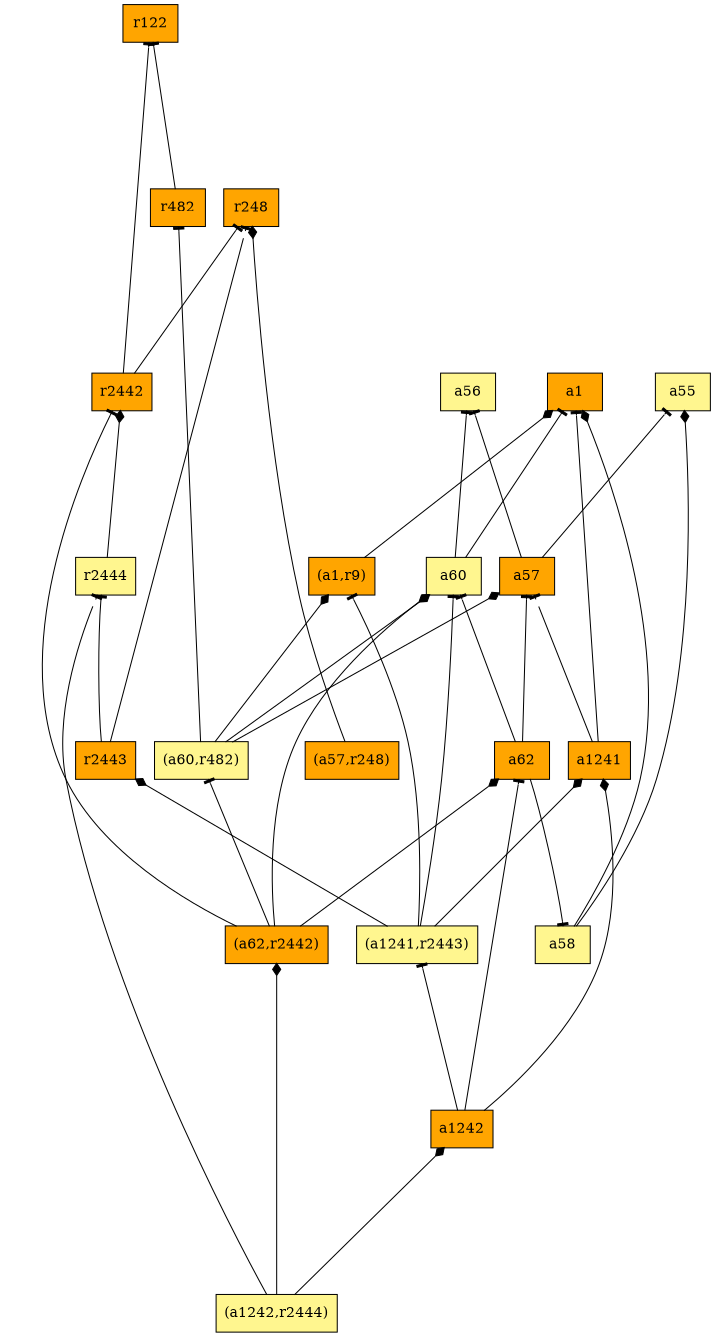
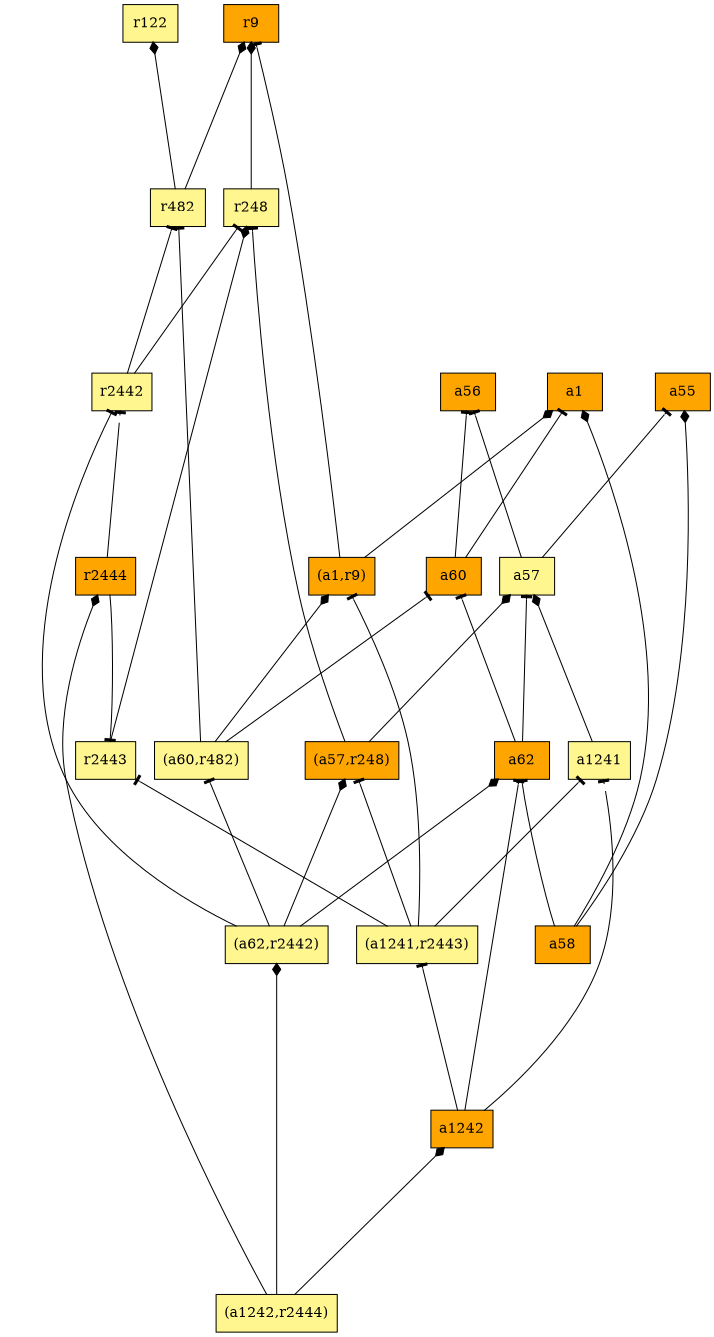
(150, 23) -> (150, 23)
none -> (251, 23)
(165, 118) -> (165, 118)
(178, 208) -> (178, 208)
(251, 208) -> (251, 208)
(136, 210) -> (149, 302)
(122, 392) -> (122, 392)
(468, 392) -> (468, 392)
(683, 392) -> (683, 392)
(113, 490) -> (113, 490)
(177, 490) -> (177, 490)
(280, 490) -> (280, 490)
(106, 576) -> (106, 576)
(454, 576) -> (454, 576)
(527, 576) -> (527, 576)
(587, 579) -> none
(330, 666) -> (330, 666)
(99, 671) -> (113, 666)
(360, 671) -> (435, 673)
(566, 674) -> (566, 674)
(296, 742) -> (312, 858)
(106, 760) -> (106, 760)
(599, 760) -> (599, 760)
(443, 764) -> (386, 855)
(549, 849) -> (536, 856)
(264, 854) -> (264, 854)
(499, 862) -> (499, 862)
(277, 945) -> (277, 945)
(563, 945) -> (563, 945)
(117, 961) -> (117, 961)
(596, 970) -> (596, 970)
